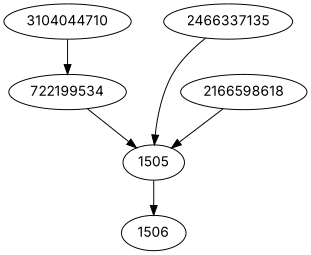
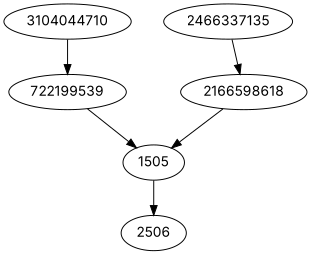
(169, 80) -> (235, 52)
(68, 92) -> (68, 92)
(154, 233) -> (154, 233)
